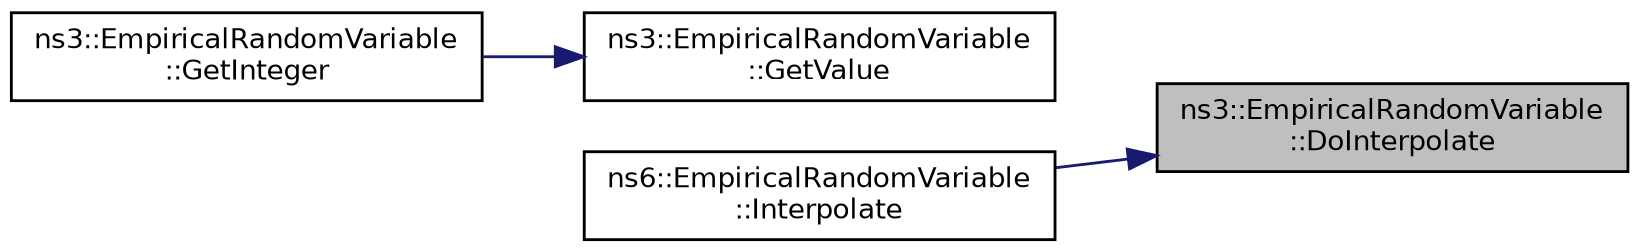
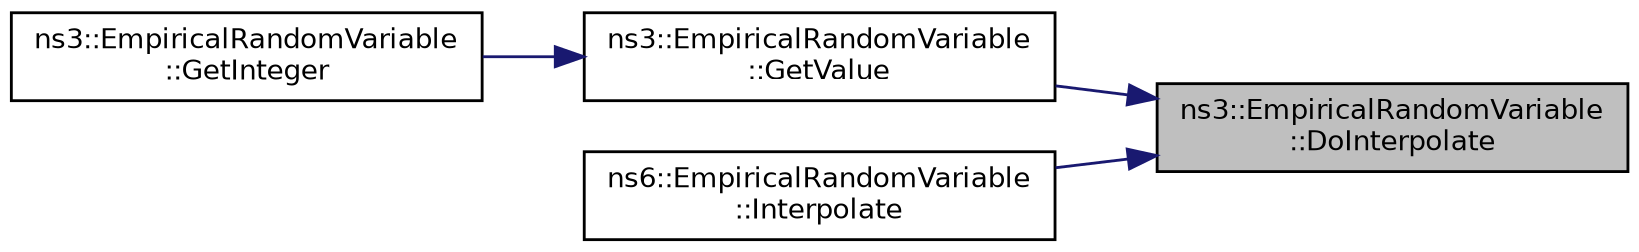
none -> (1092, 90)
